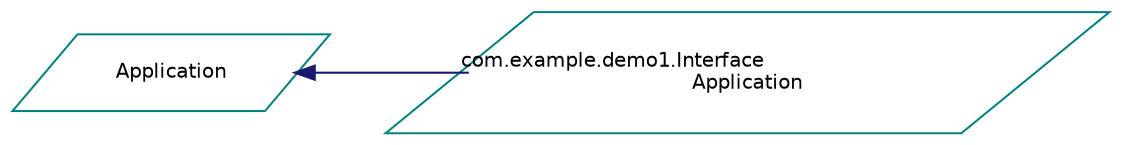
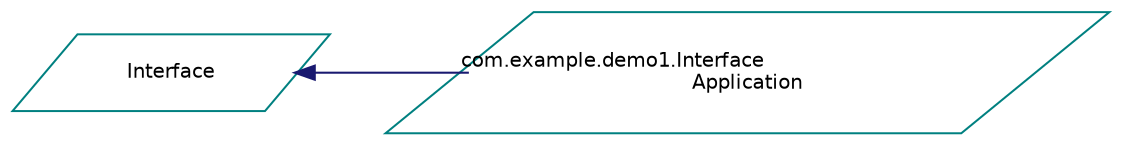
(171, 73) -> (171, 73)
